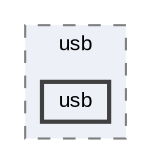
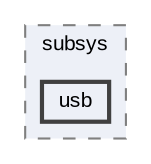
(76, 45) -> (76, 45)
